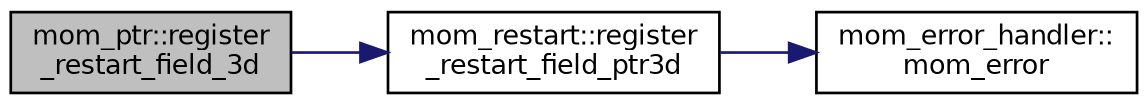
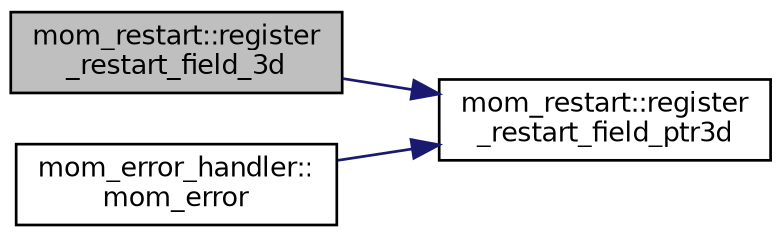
(151, 53) -> (176, 53)
(754, 53) -> (375, 155)
